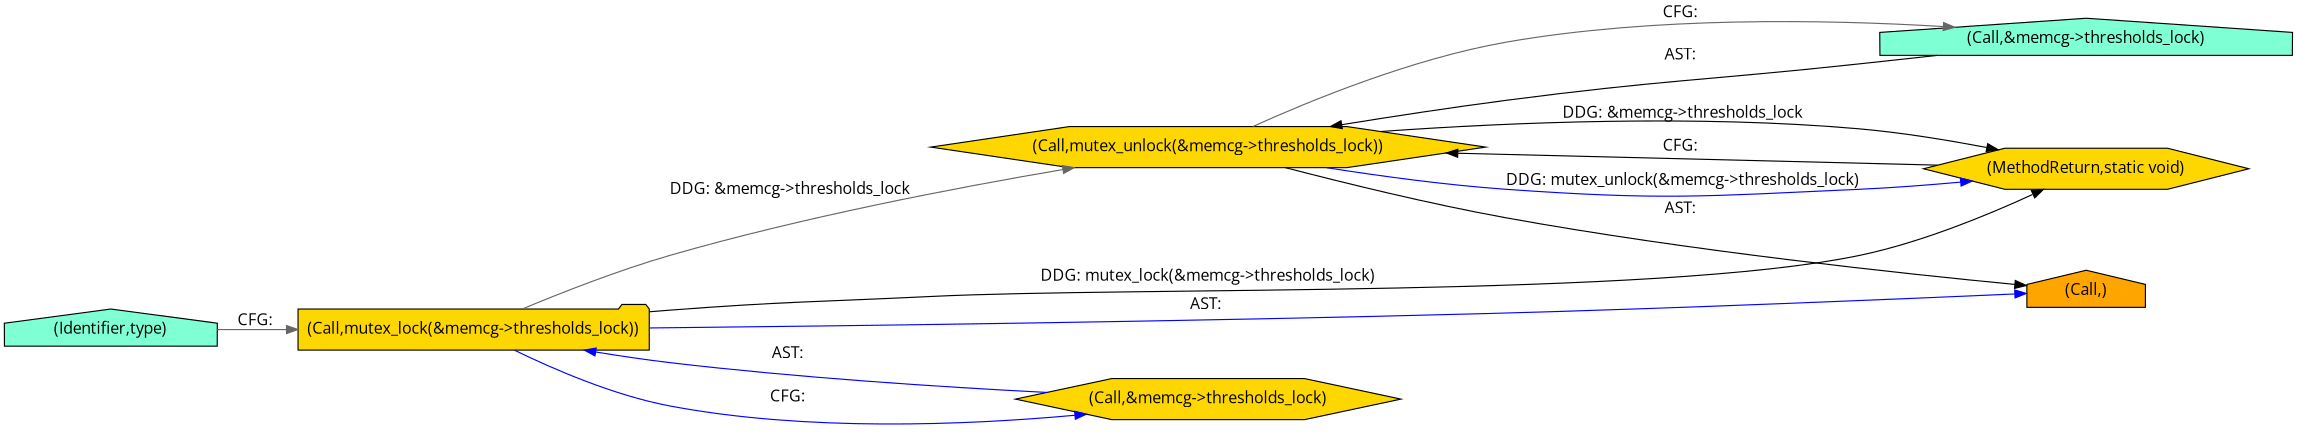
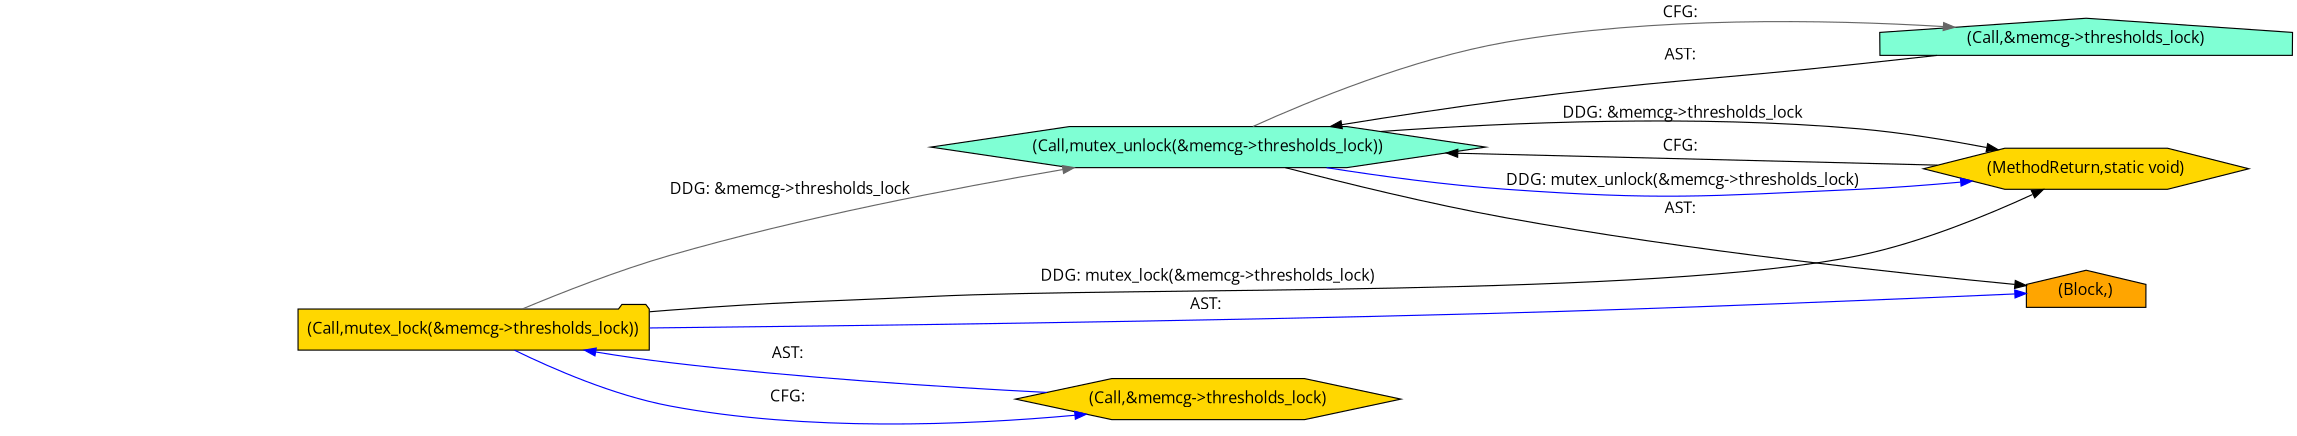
(1208, 147) -> (1208, 147)
(2086, 291) -> (2086, 291)
(111, 330) -> none
